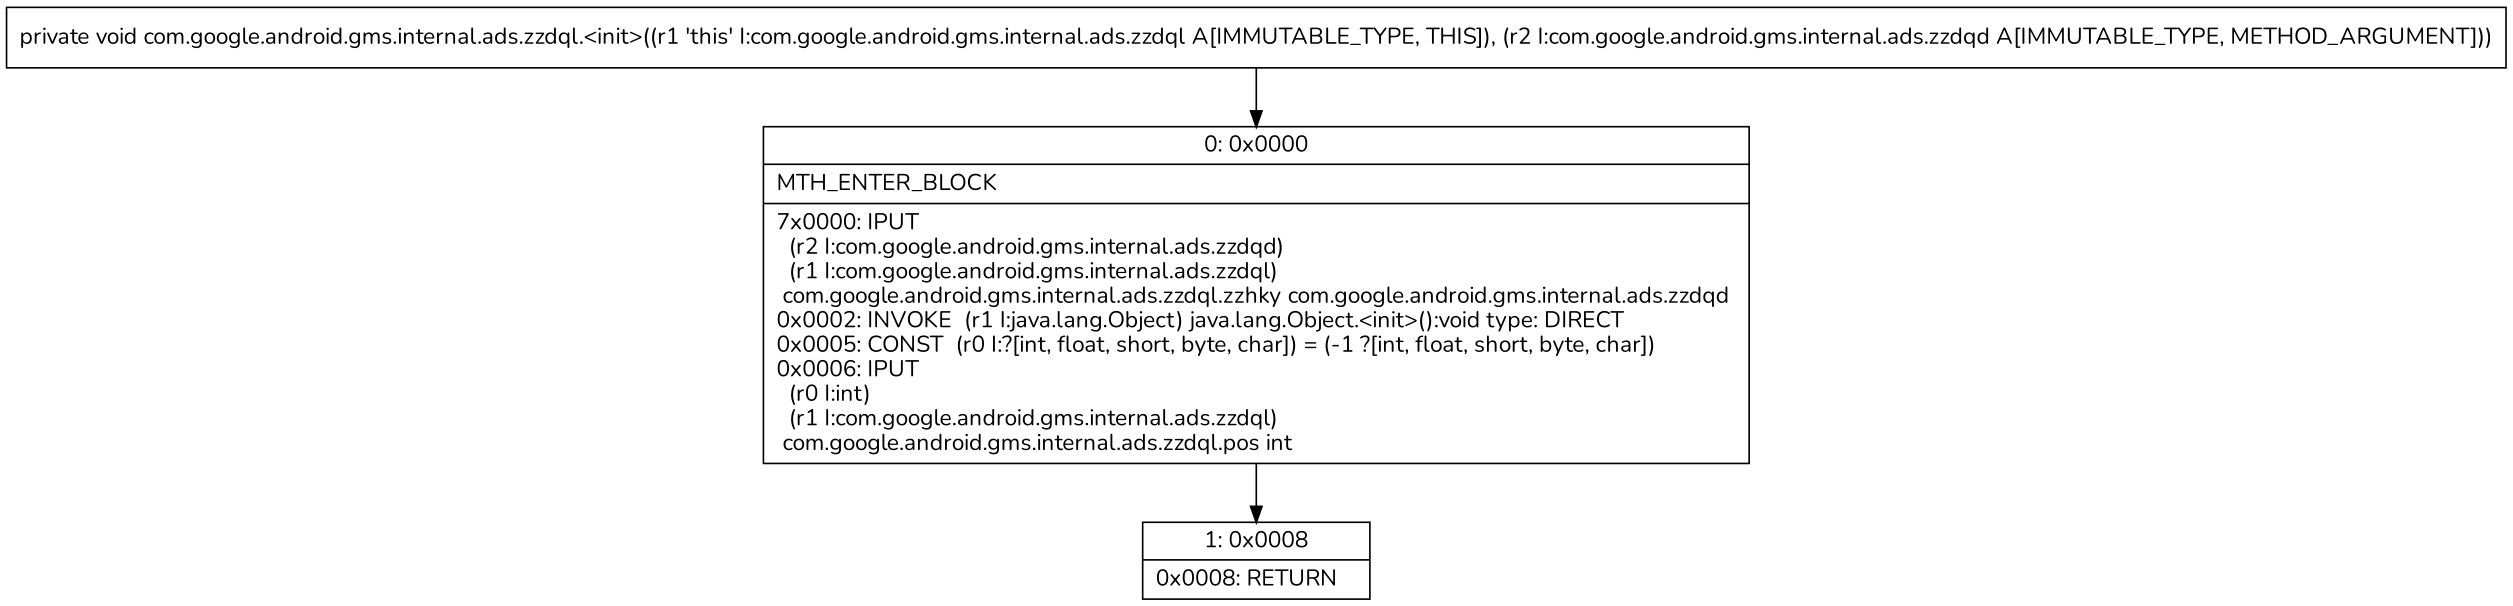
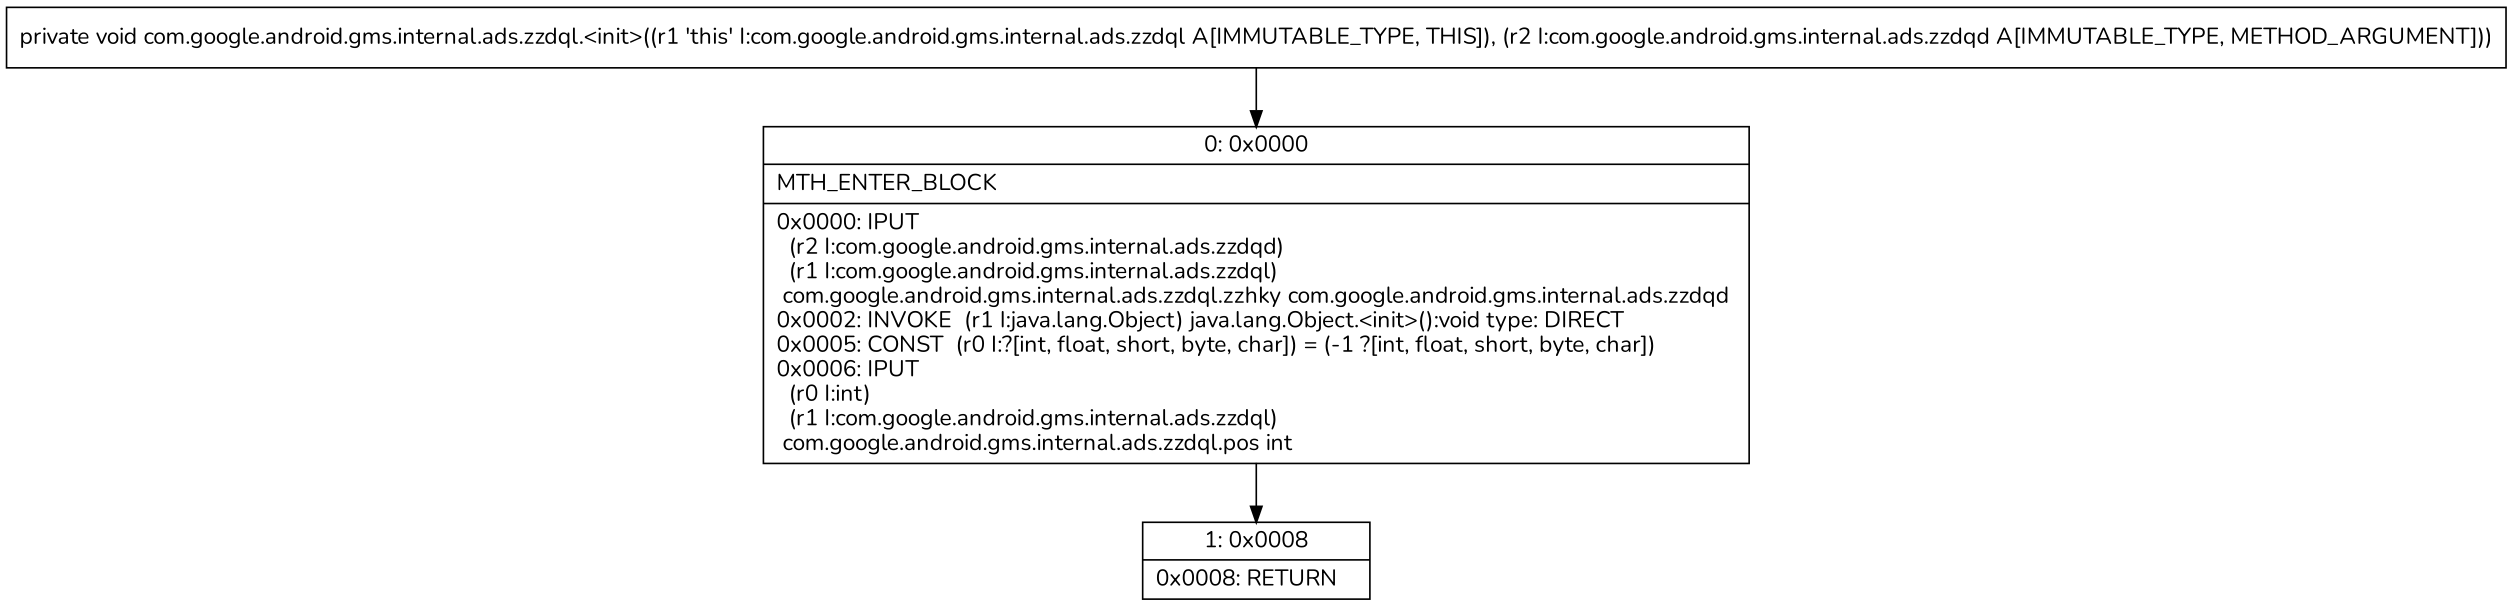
(854, 222) -> (854, 222)
